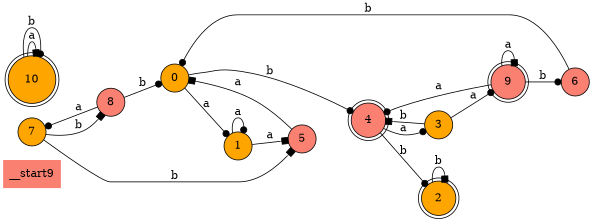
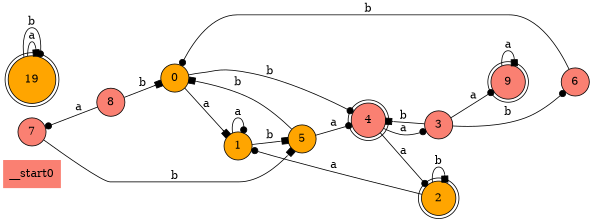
(32, 80) -> (32, 80)
(238, 82) -> (238, 82)
(540, 82) -> (510, 122)
(140, 91) -> (140, 91)
(440, 95) -> (331, 131)
(204, 110) -> (204, 110)
(439, 125) -> (439, 125)
(32, 132) -> (32, 132)
(74, 134) -> none
(270, 135) -> (270, 135)
(302, 139) -> (302, 139)
(404, 151) -> (404, 151)
(32, 174) -> (32, 174)
none -> (340, 174)
